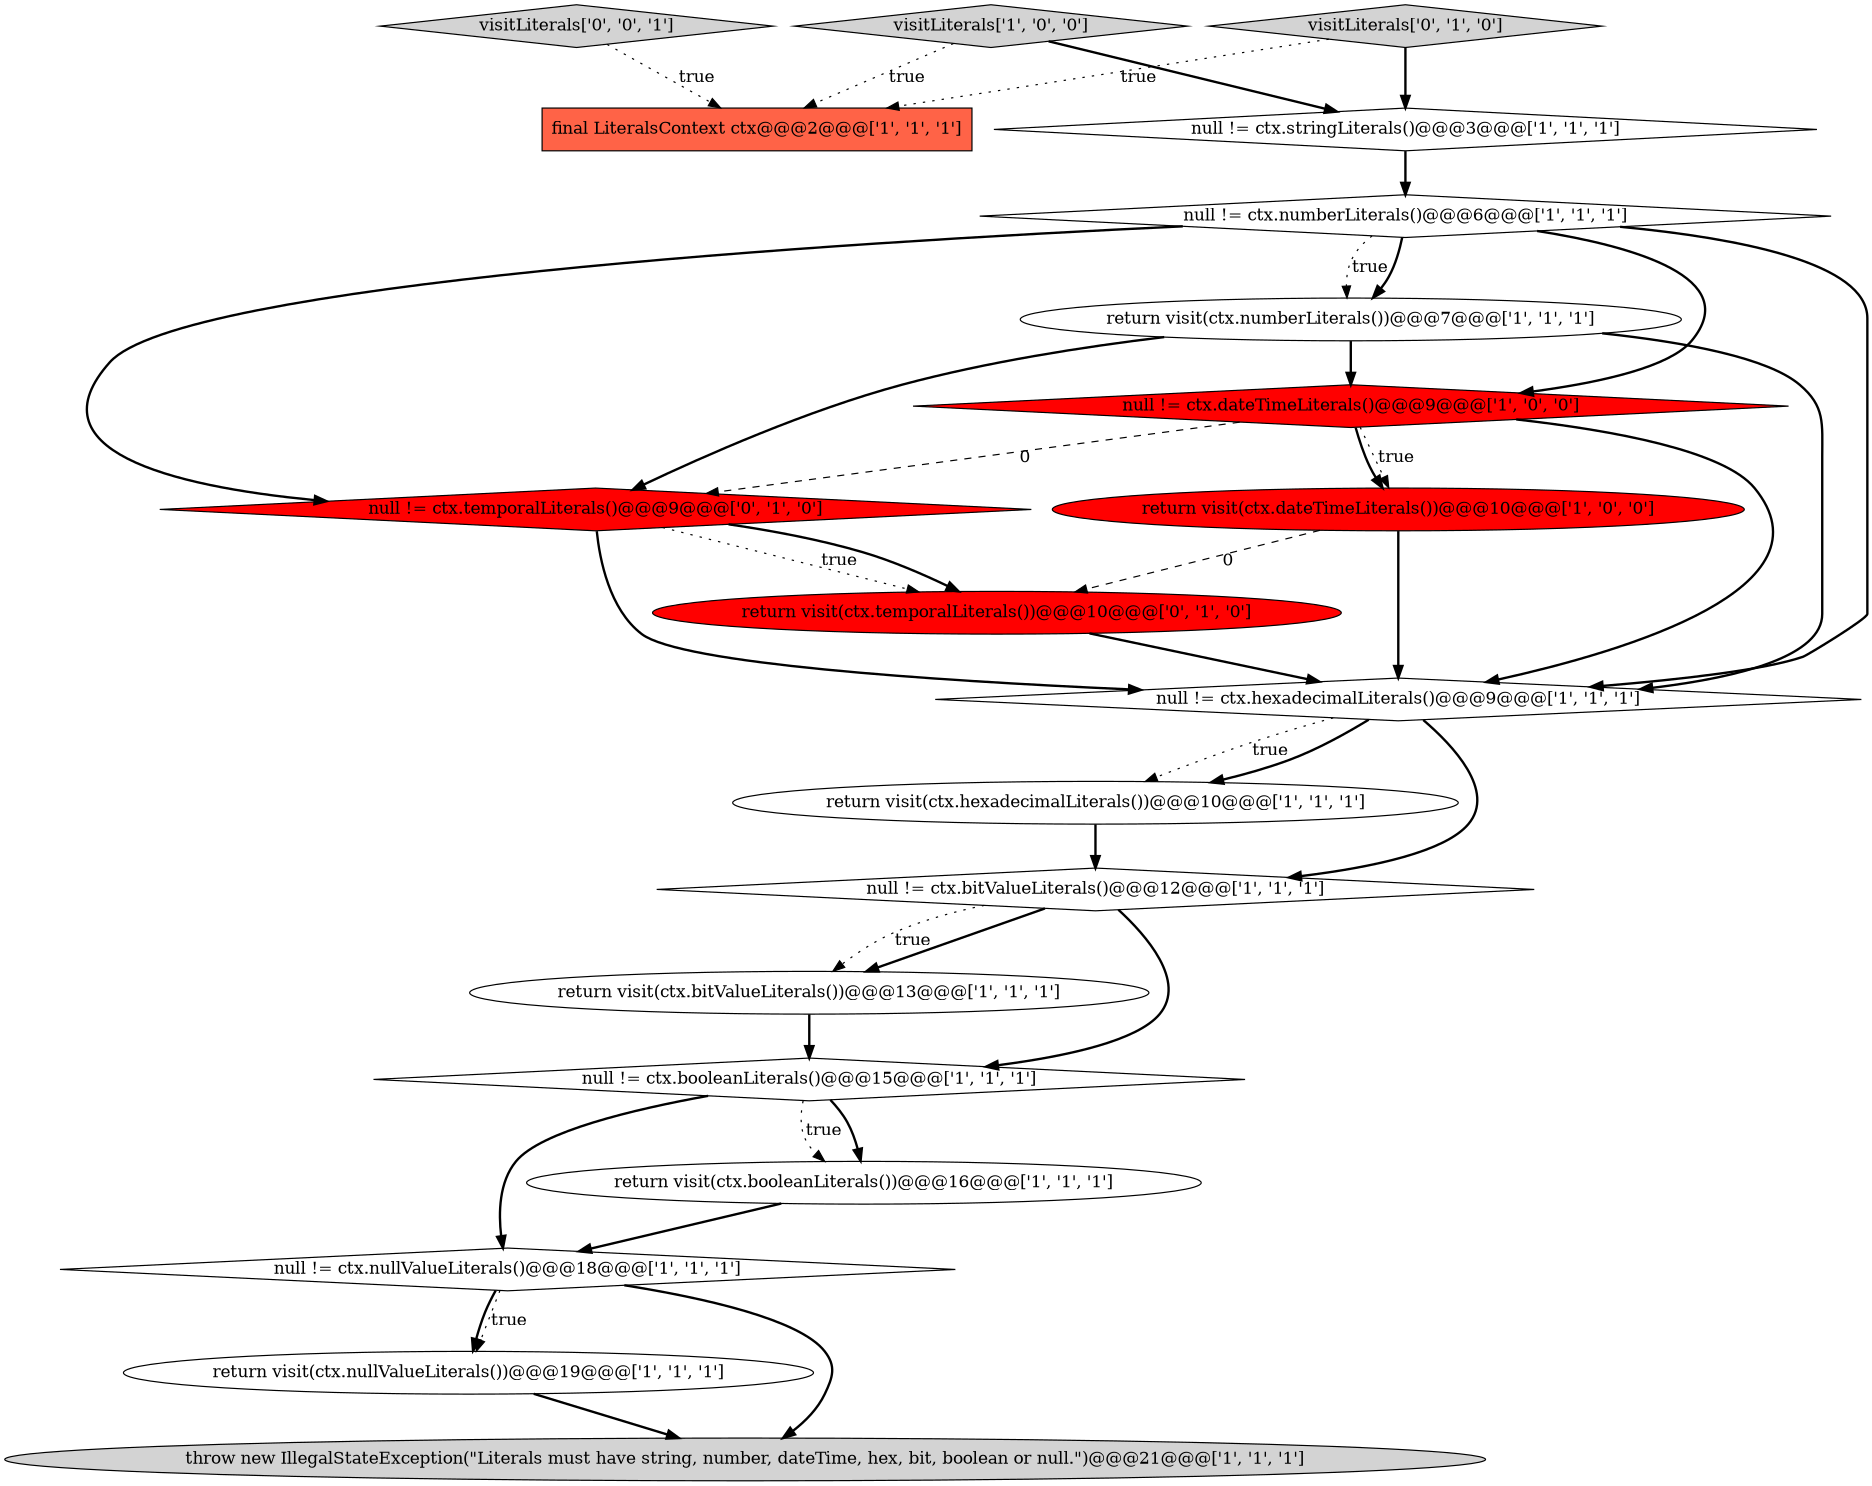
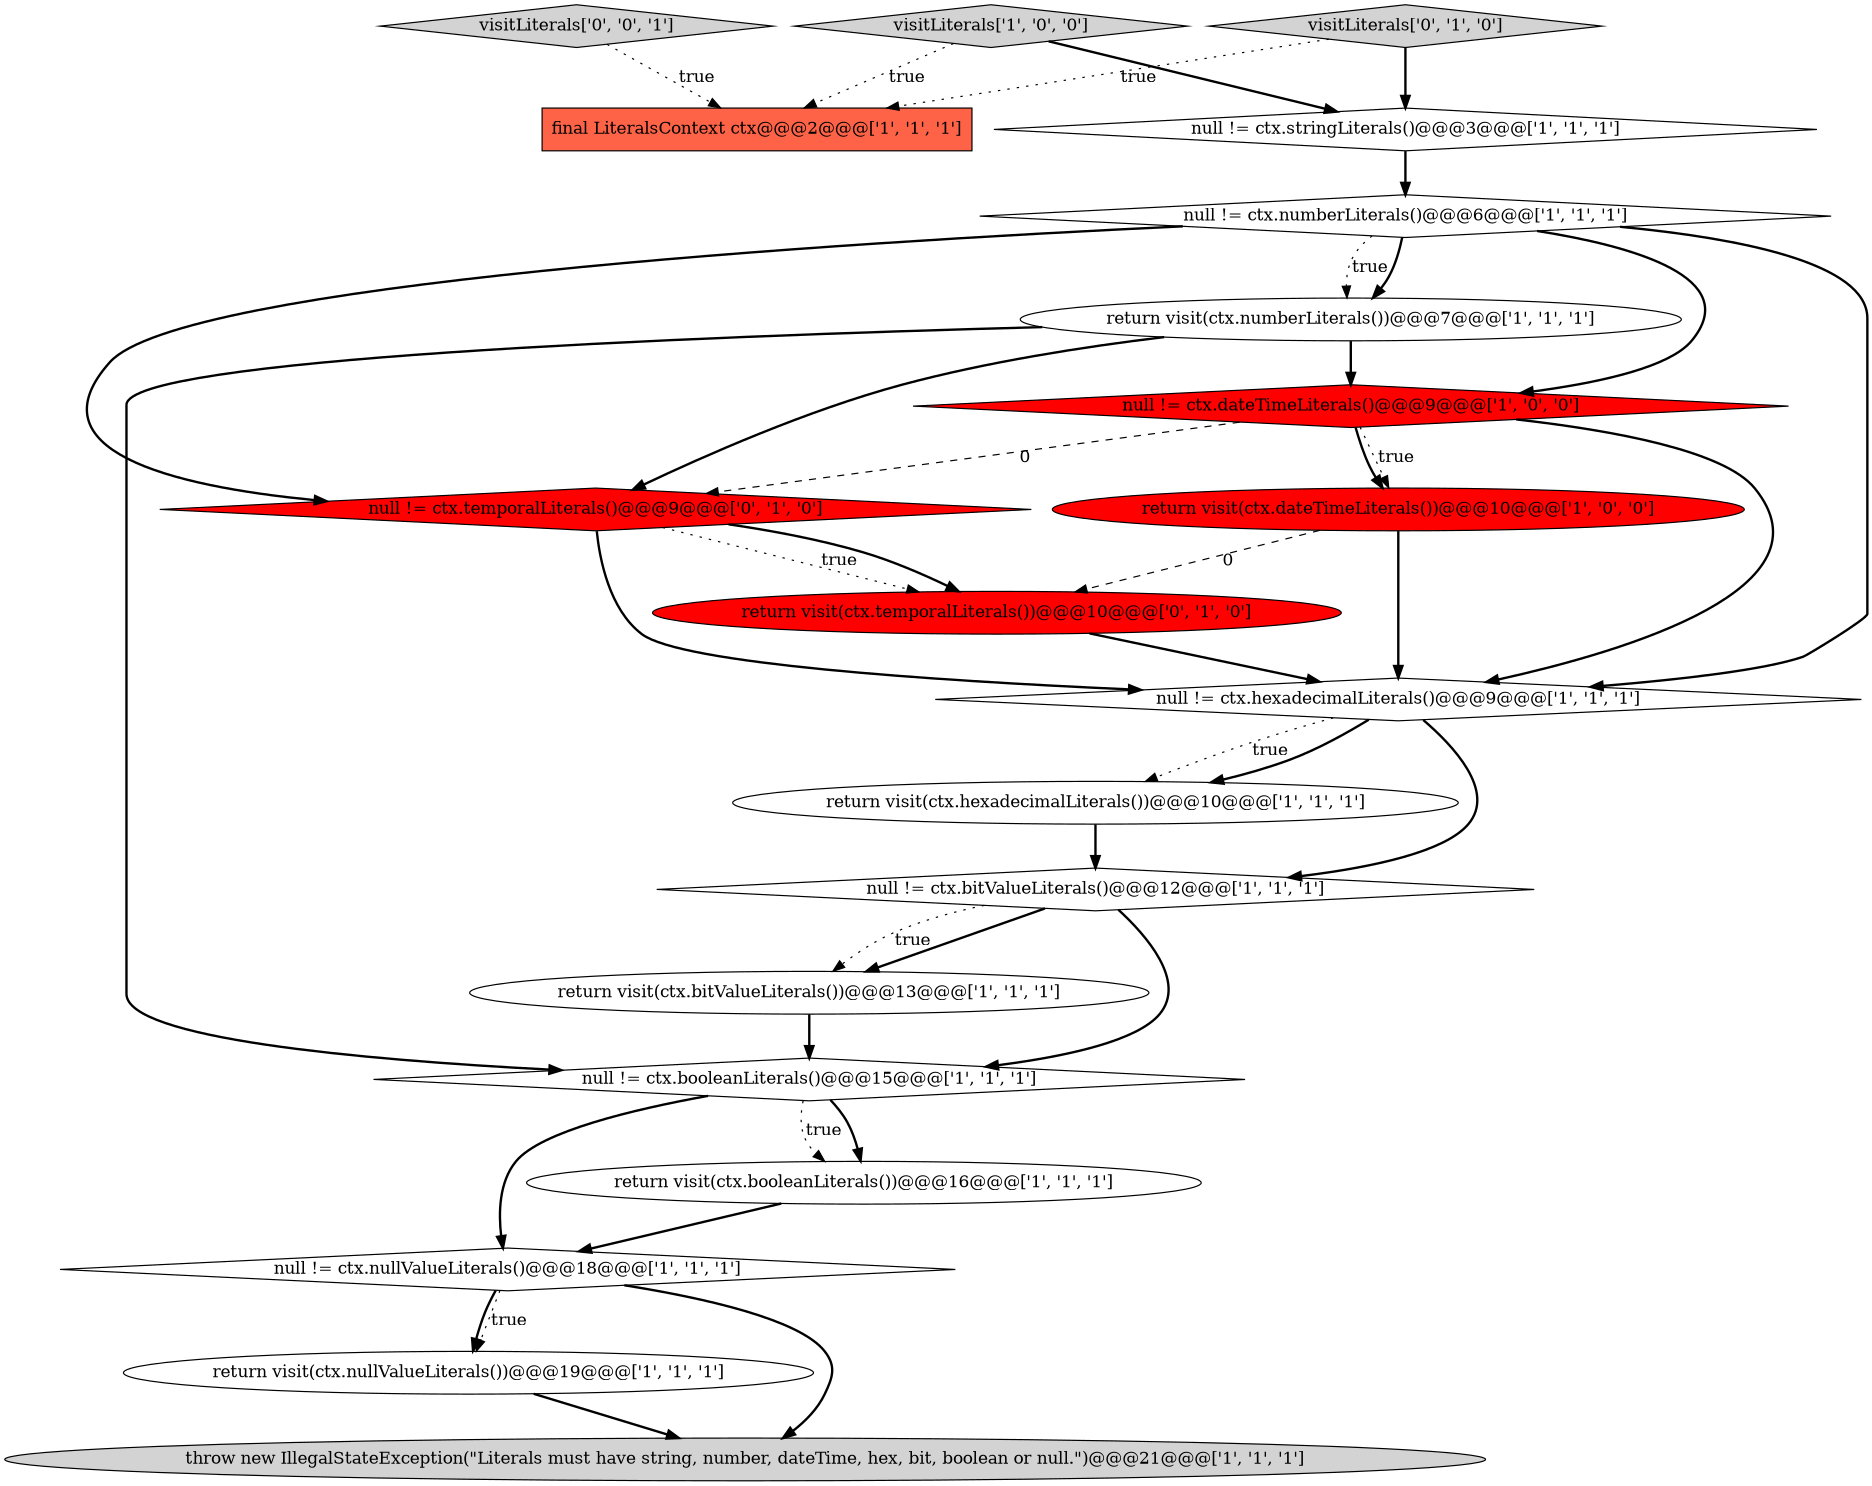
(1822, 491) -> (126, 408)
